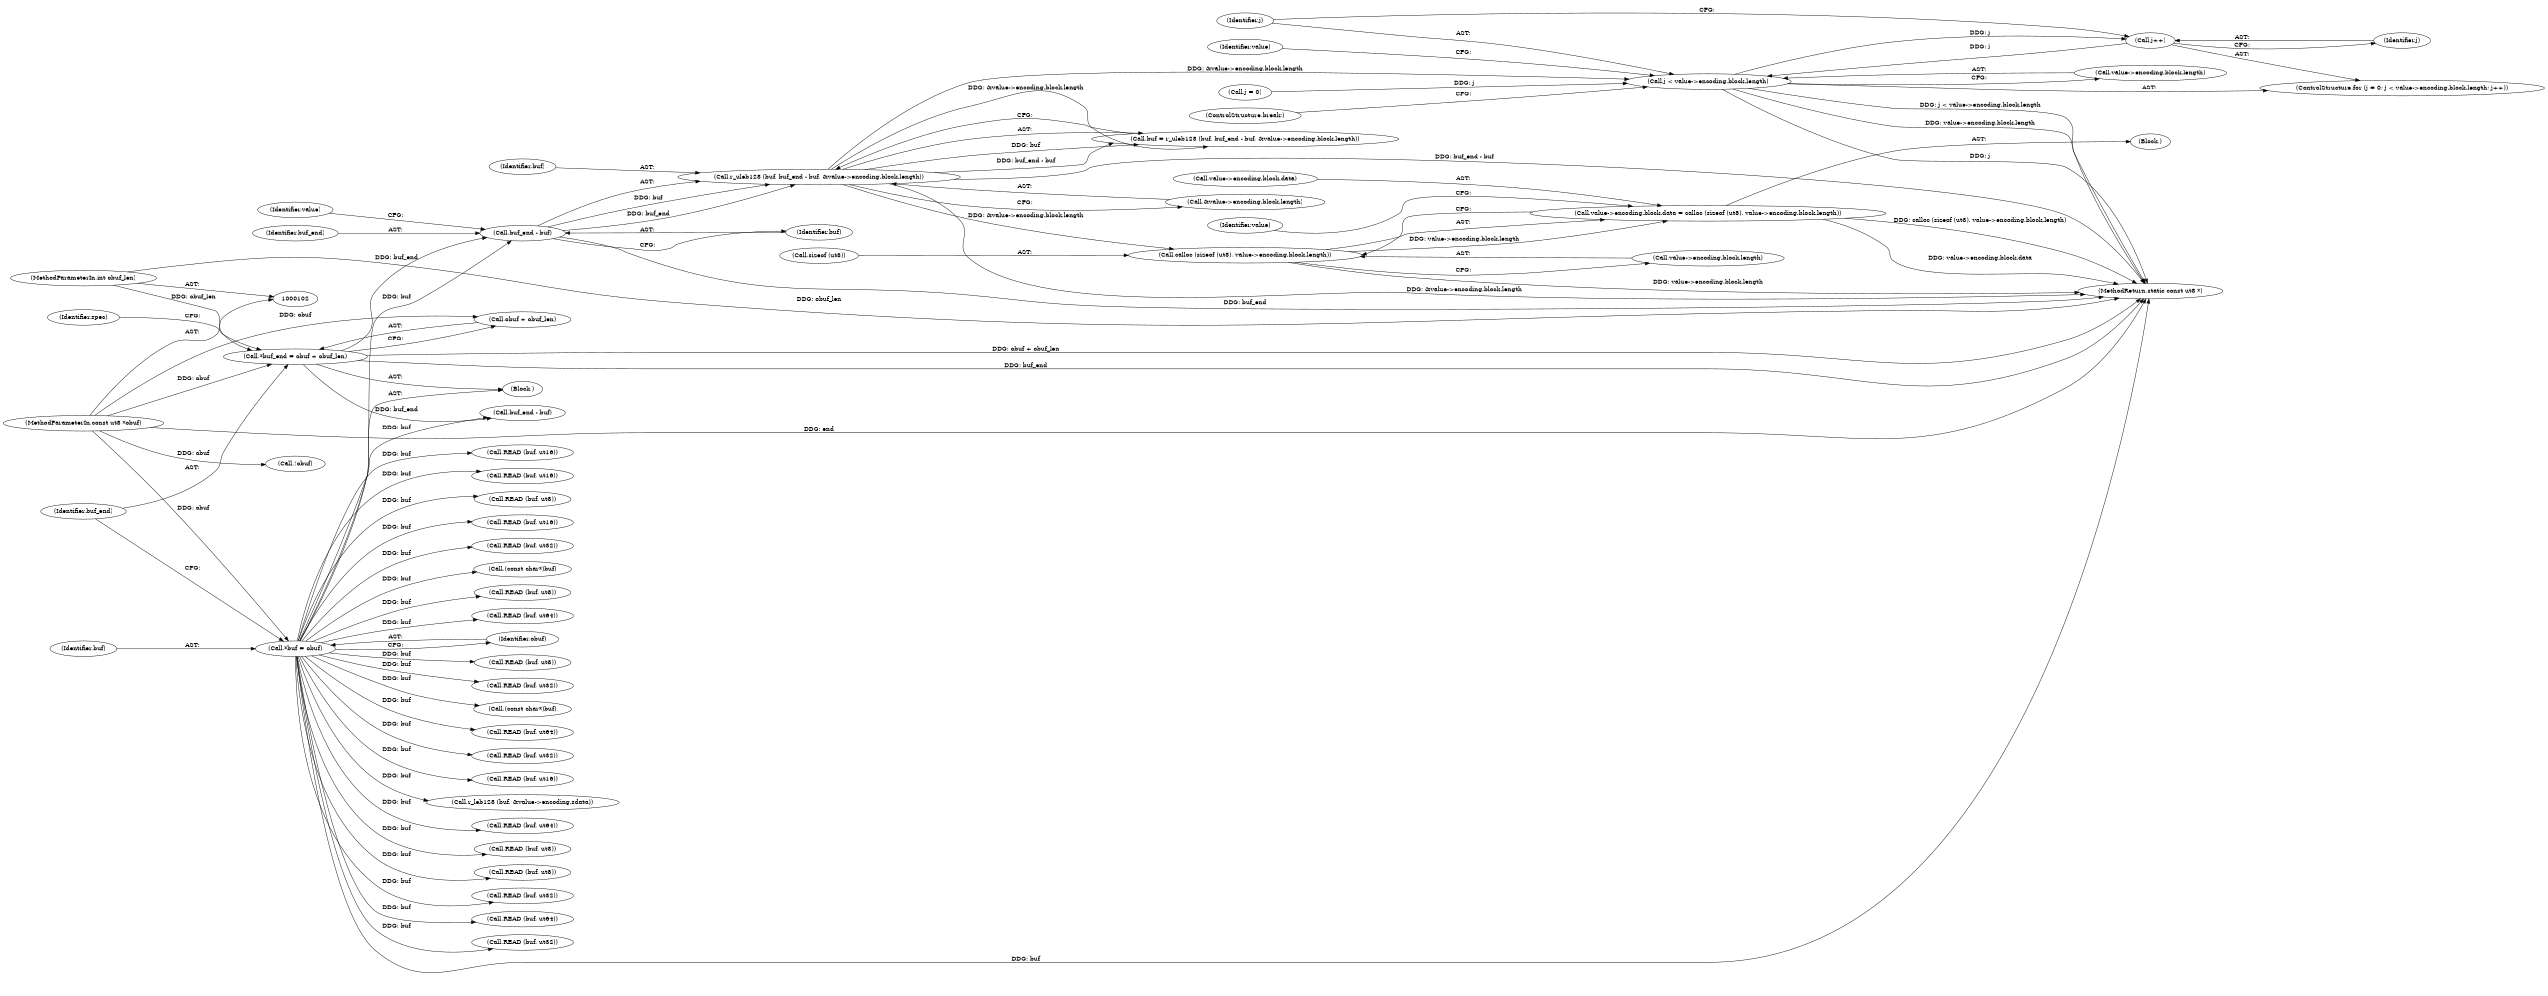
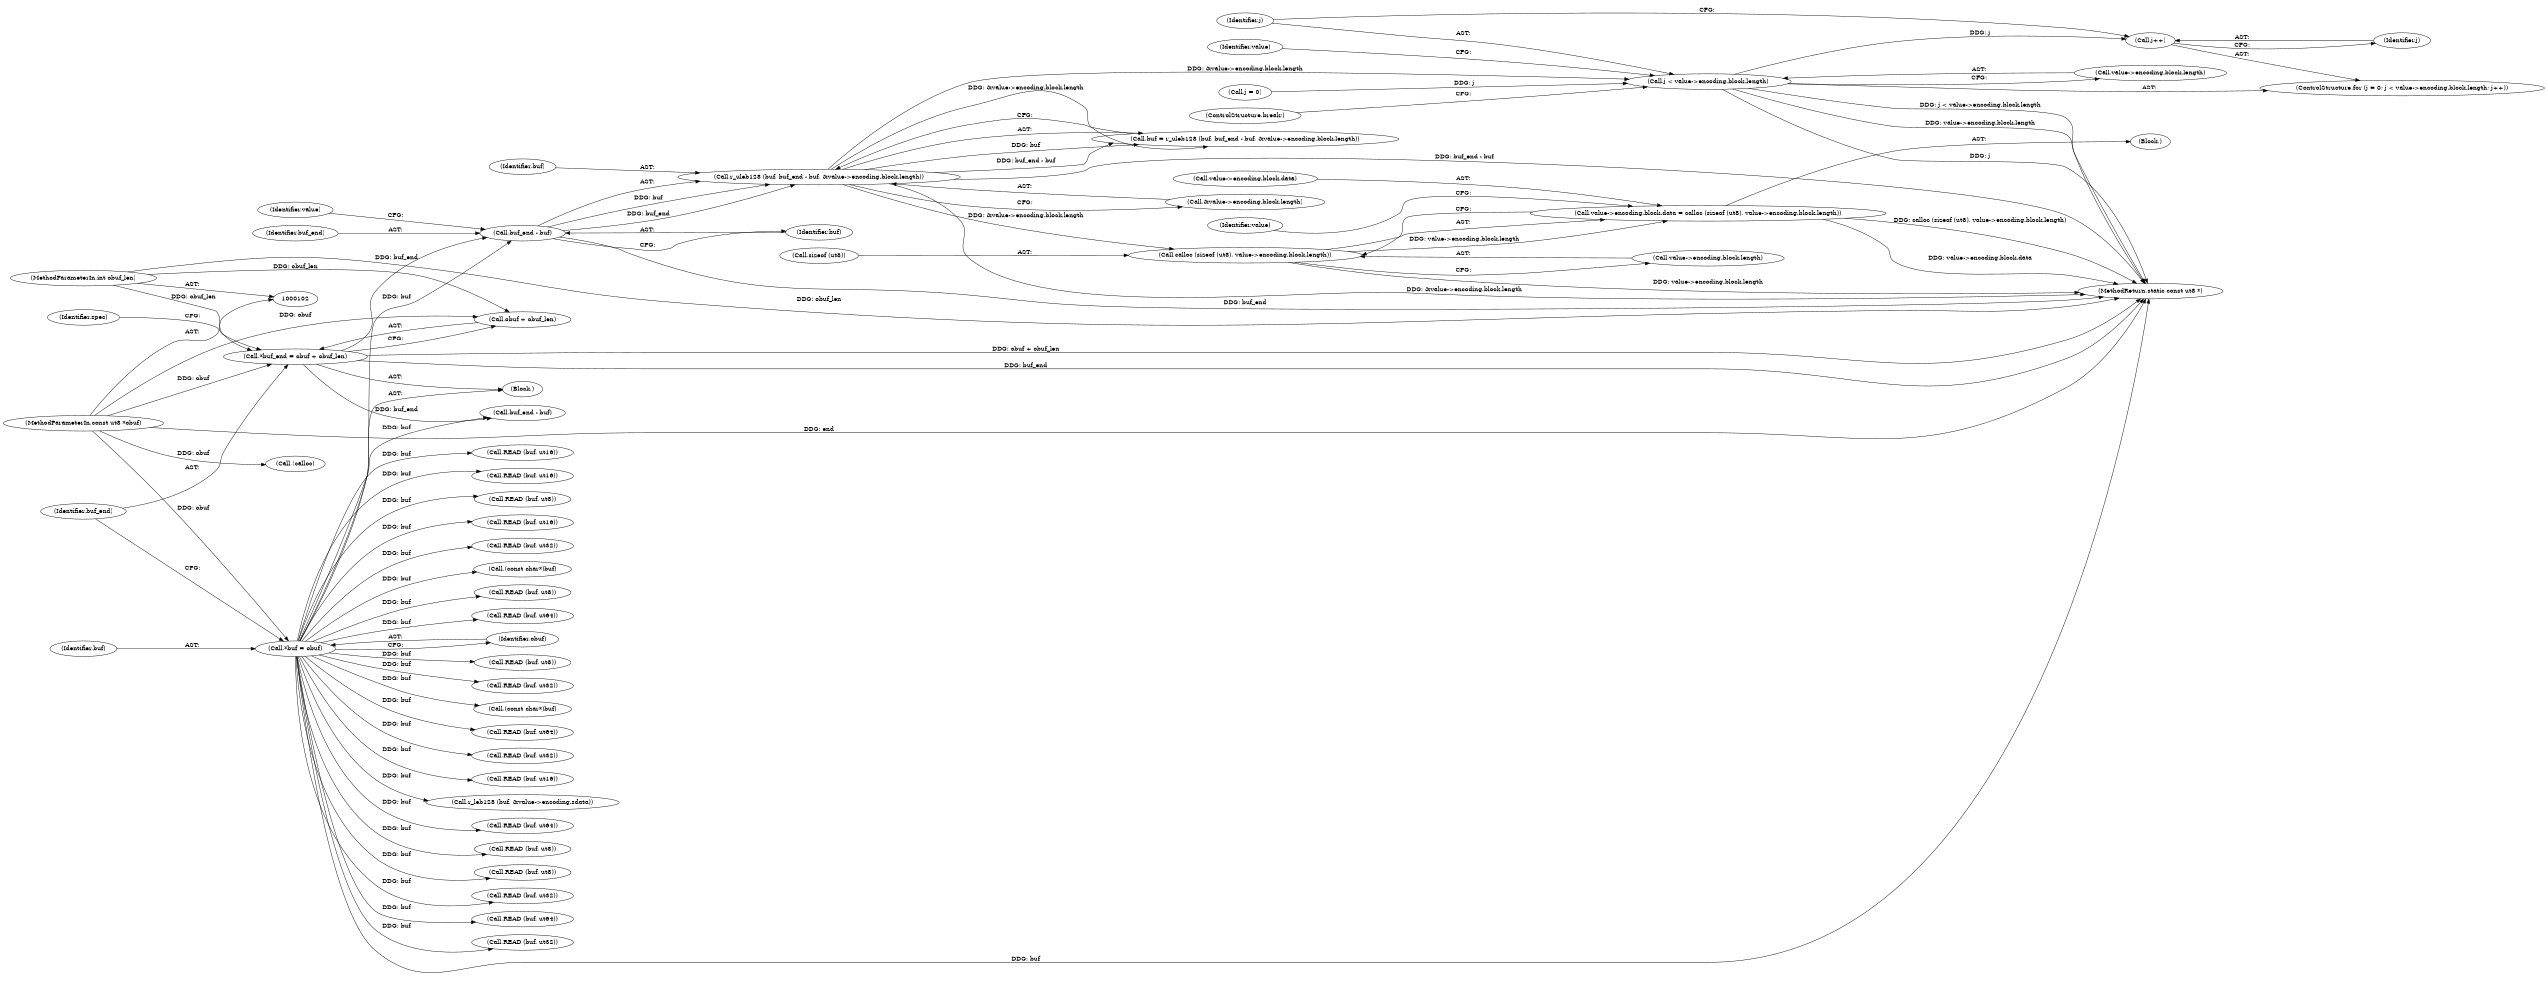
(1950, 60) -> none
none -> (330, 270)
(295, 464) -> (295, 464)
